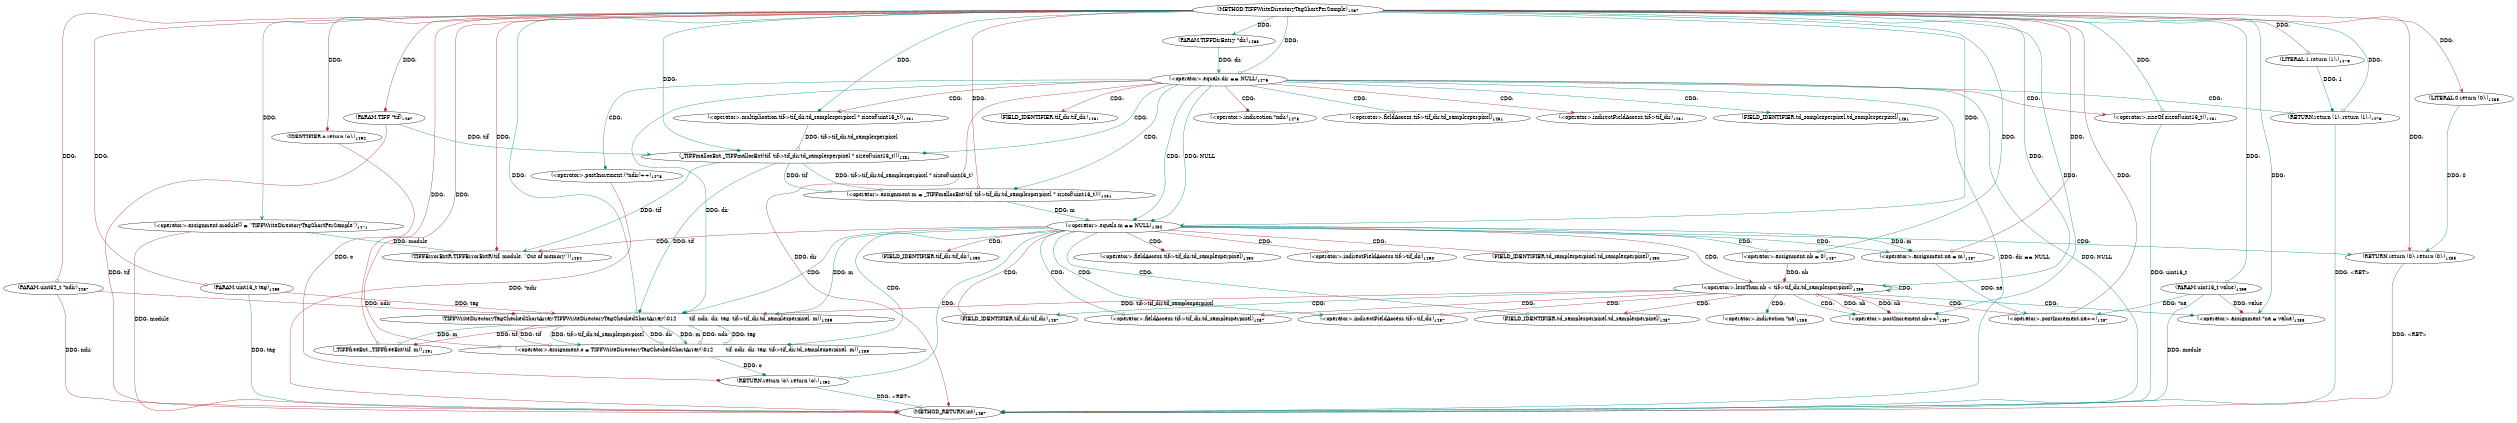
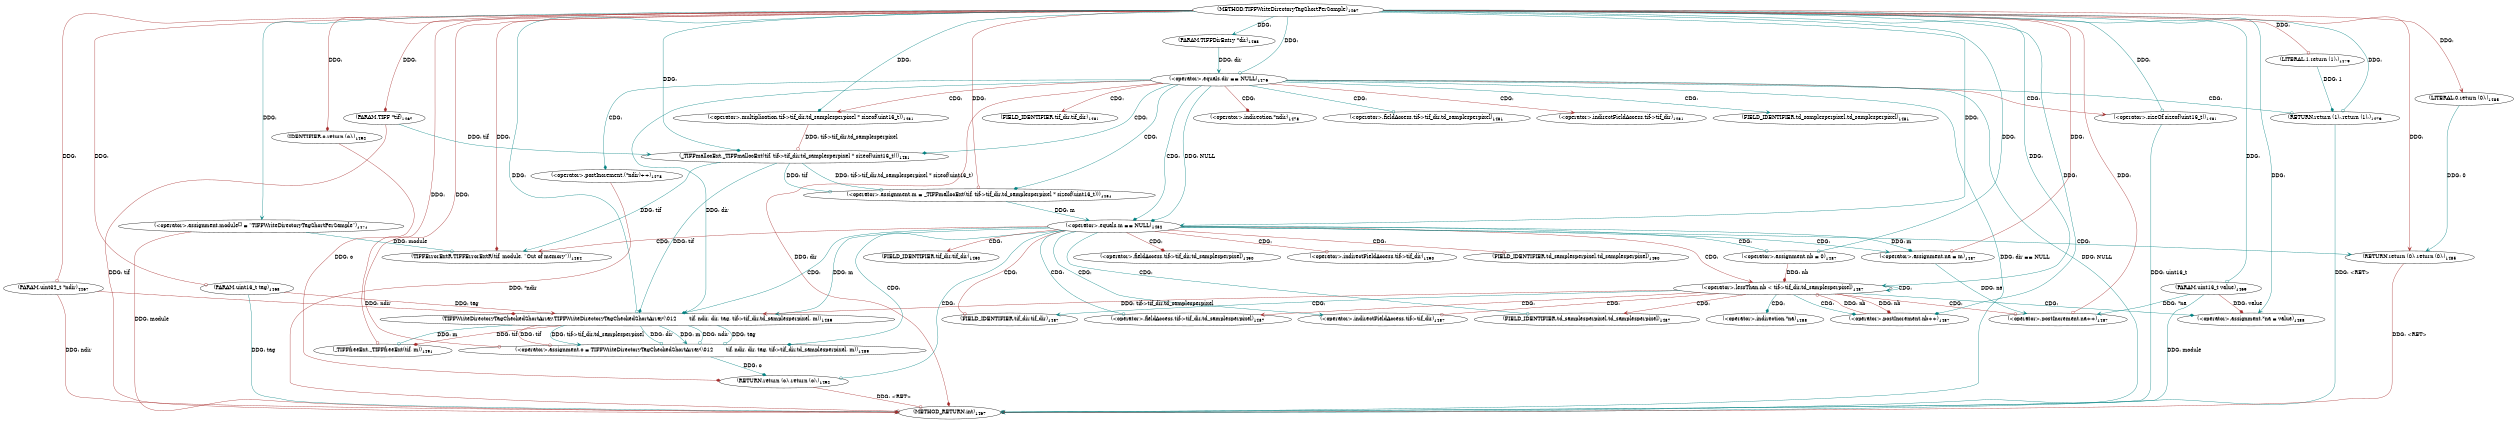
(1859, 288) -> (1859, 288)
(866, 397) -> (866, 397)
